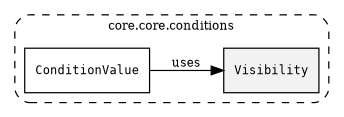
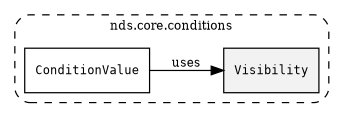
(172, 27) -> (172, 27)
